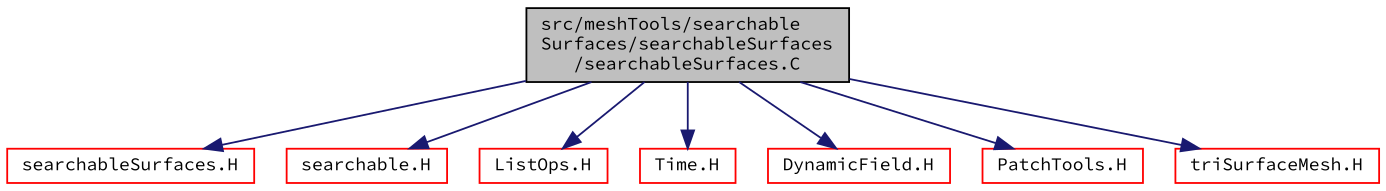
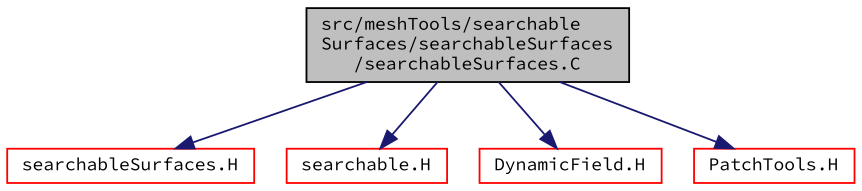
(544, 166) -> none
(688, 166) -> none
(1277, 166) -> none
